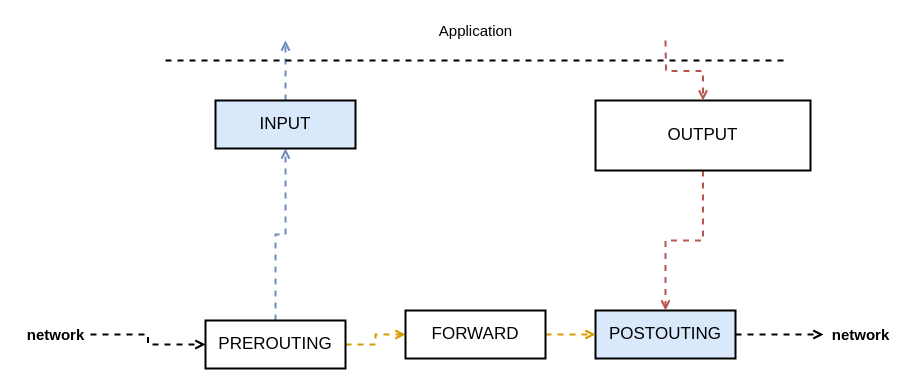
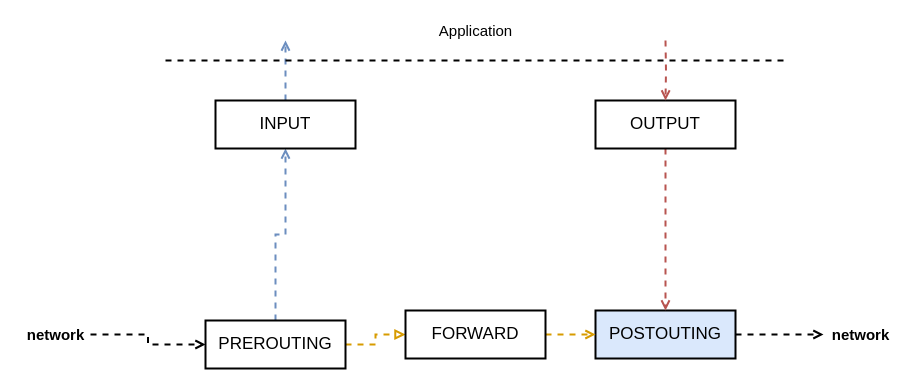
(286, 125) -> (286, 125)
(703, 136) -> (666, 125)
(396, 335) -> (393, 335)
